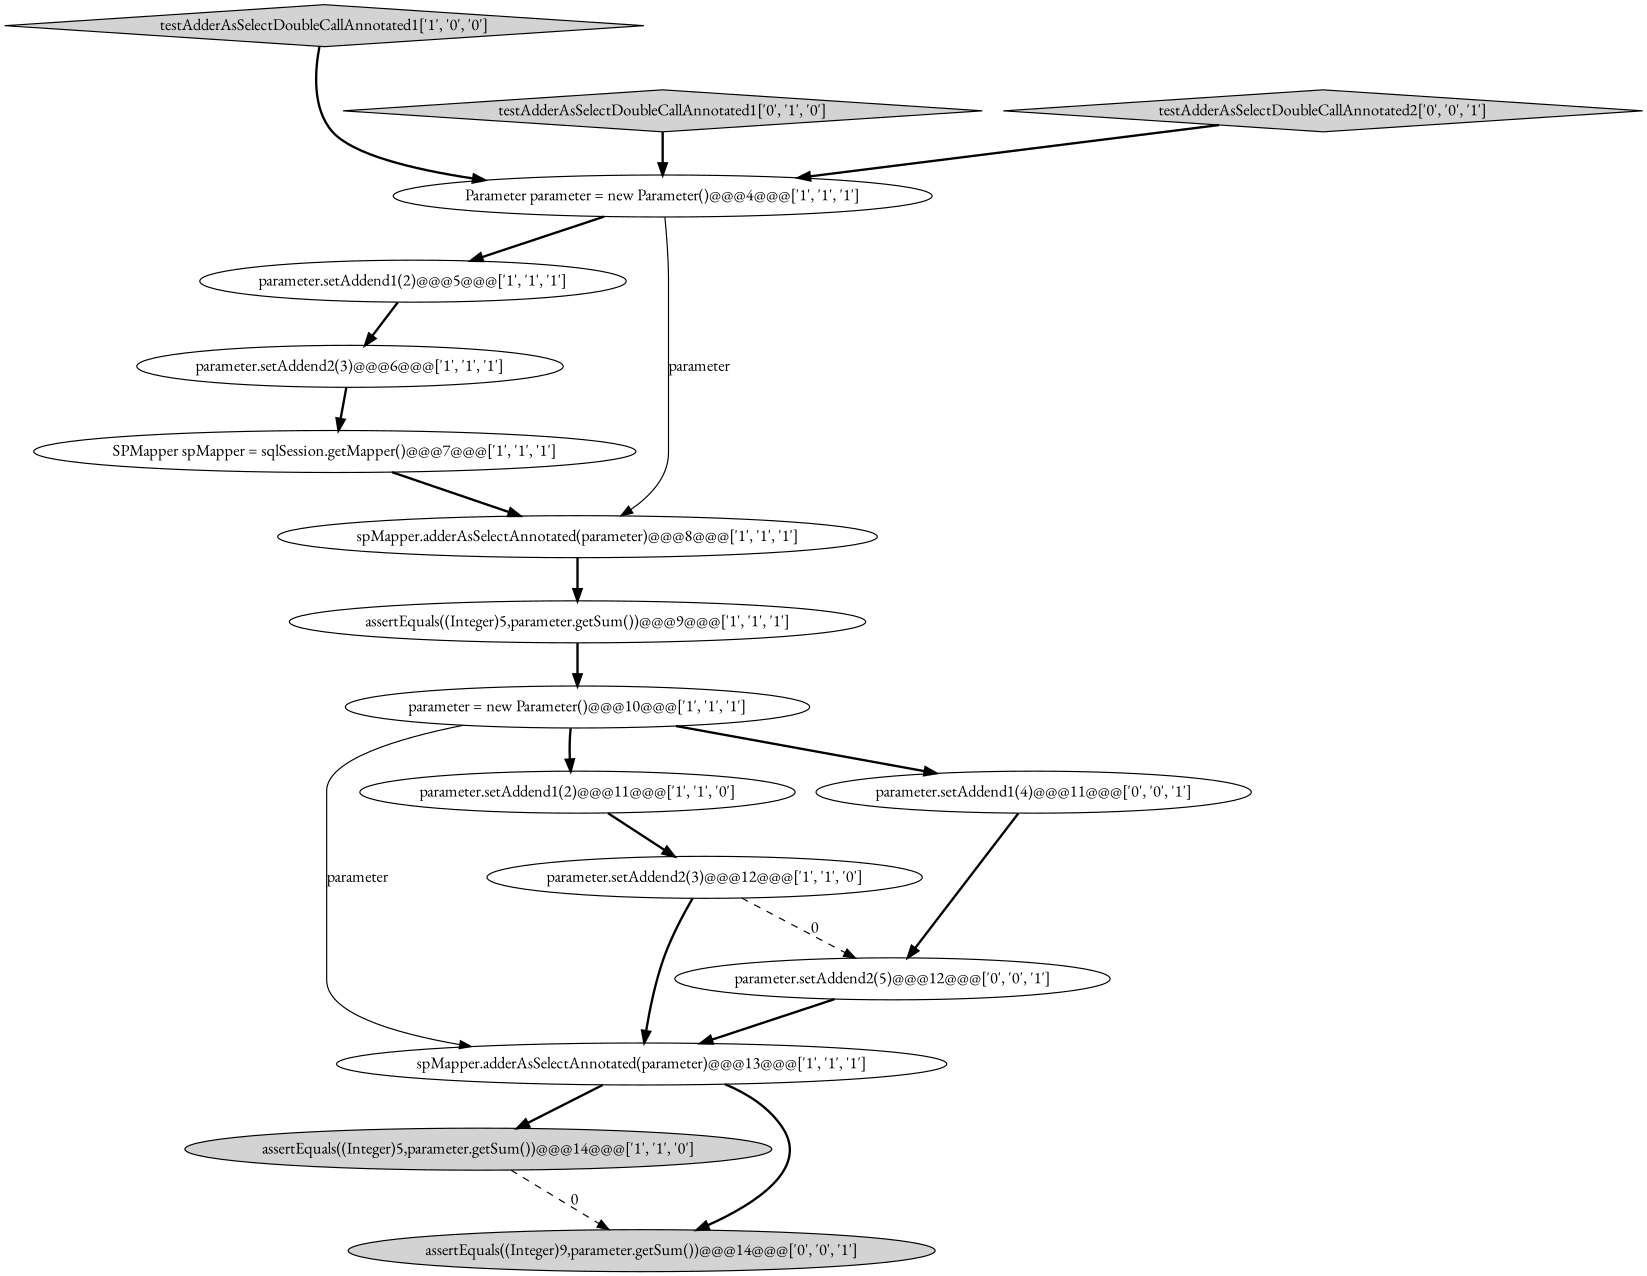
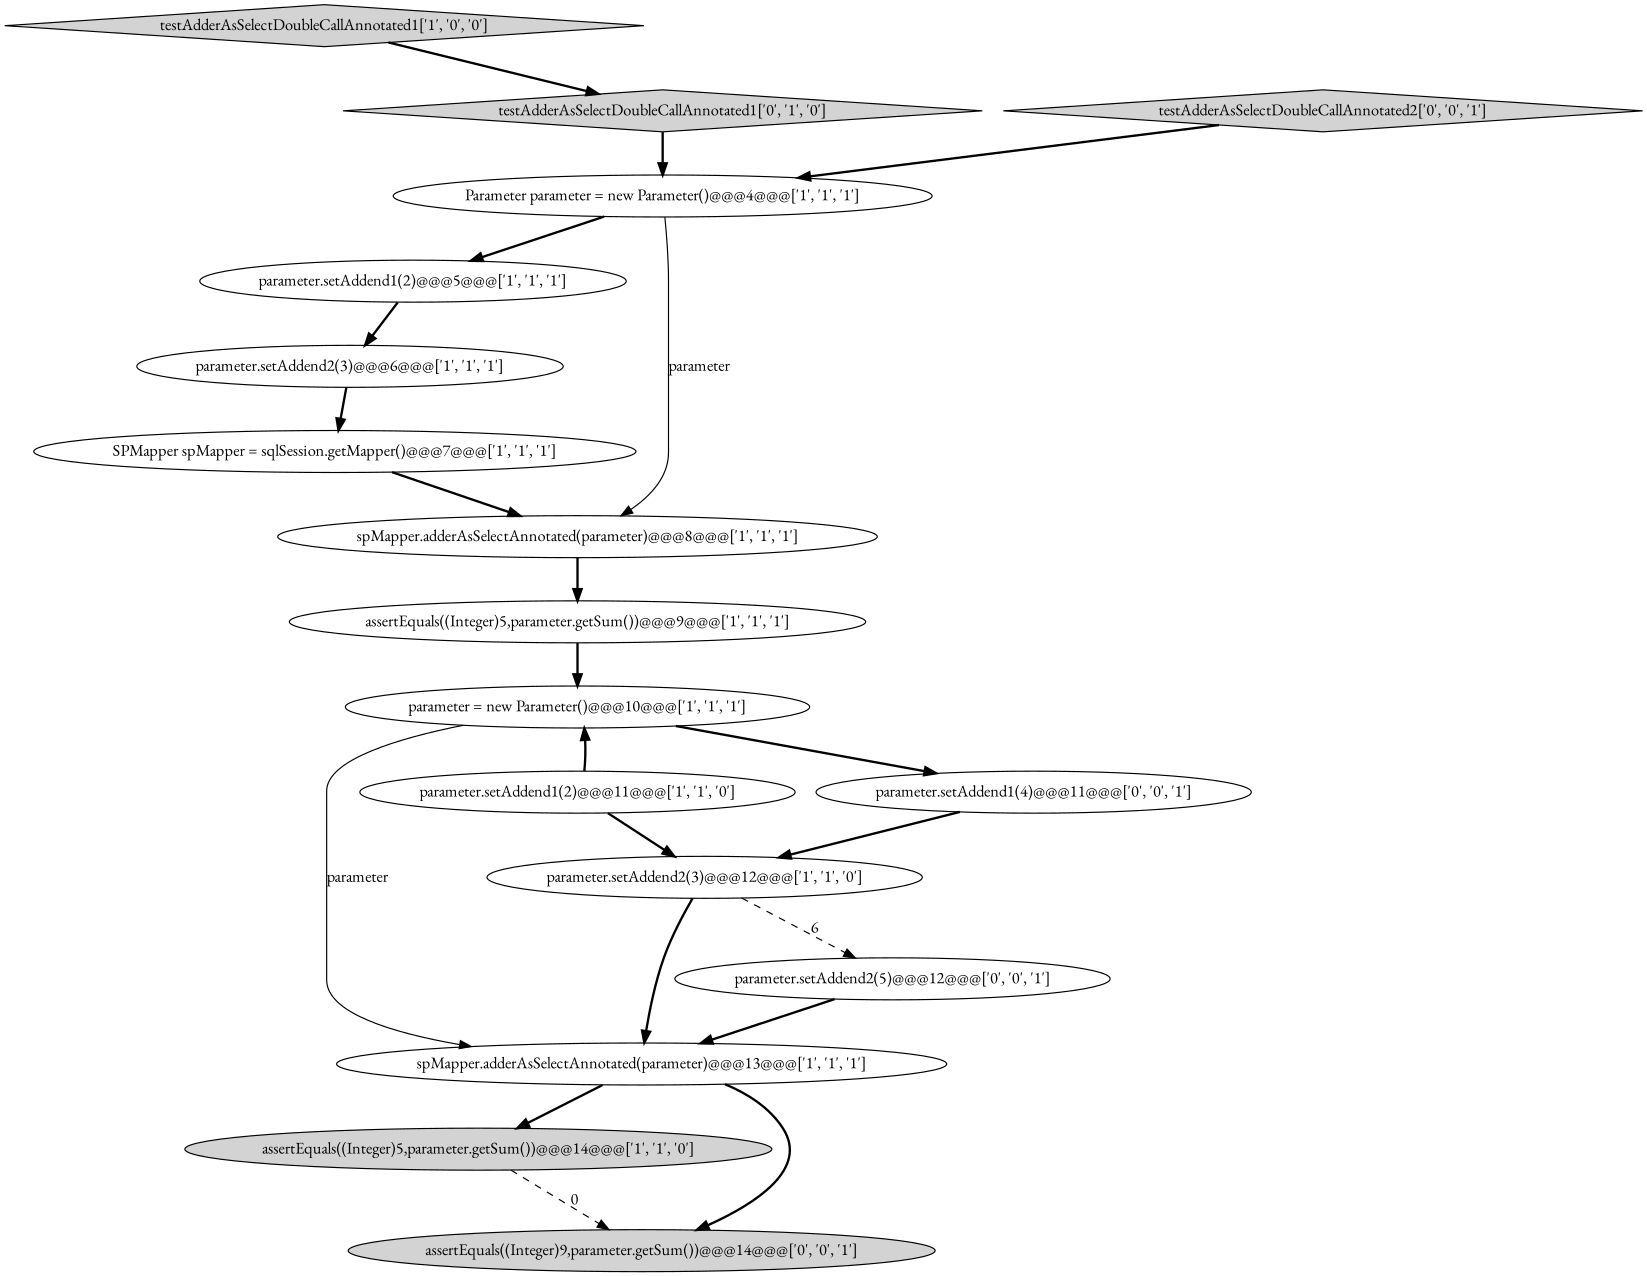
(358, 149) -> (488, 67)
(570, 744) -> (585, 756)
(967, 881) -> (875, 833)
(815, 928) -> (815, 928)
